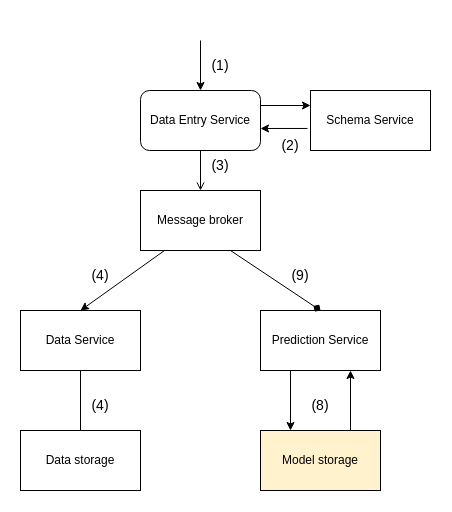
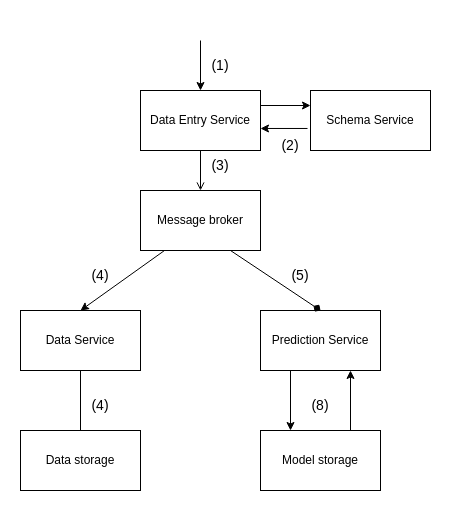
(201, 121) -> (201, 121)
(301, 276) -> (301, 276)
(321, 461) -> (321, 461)
